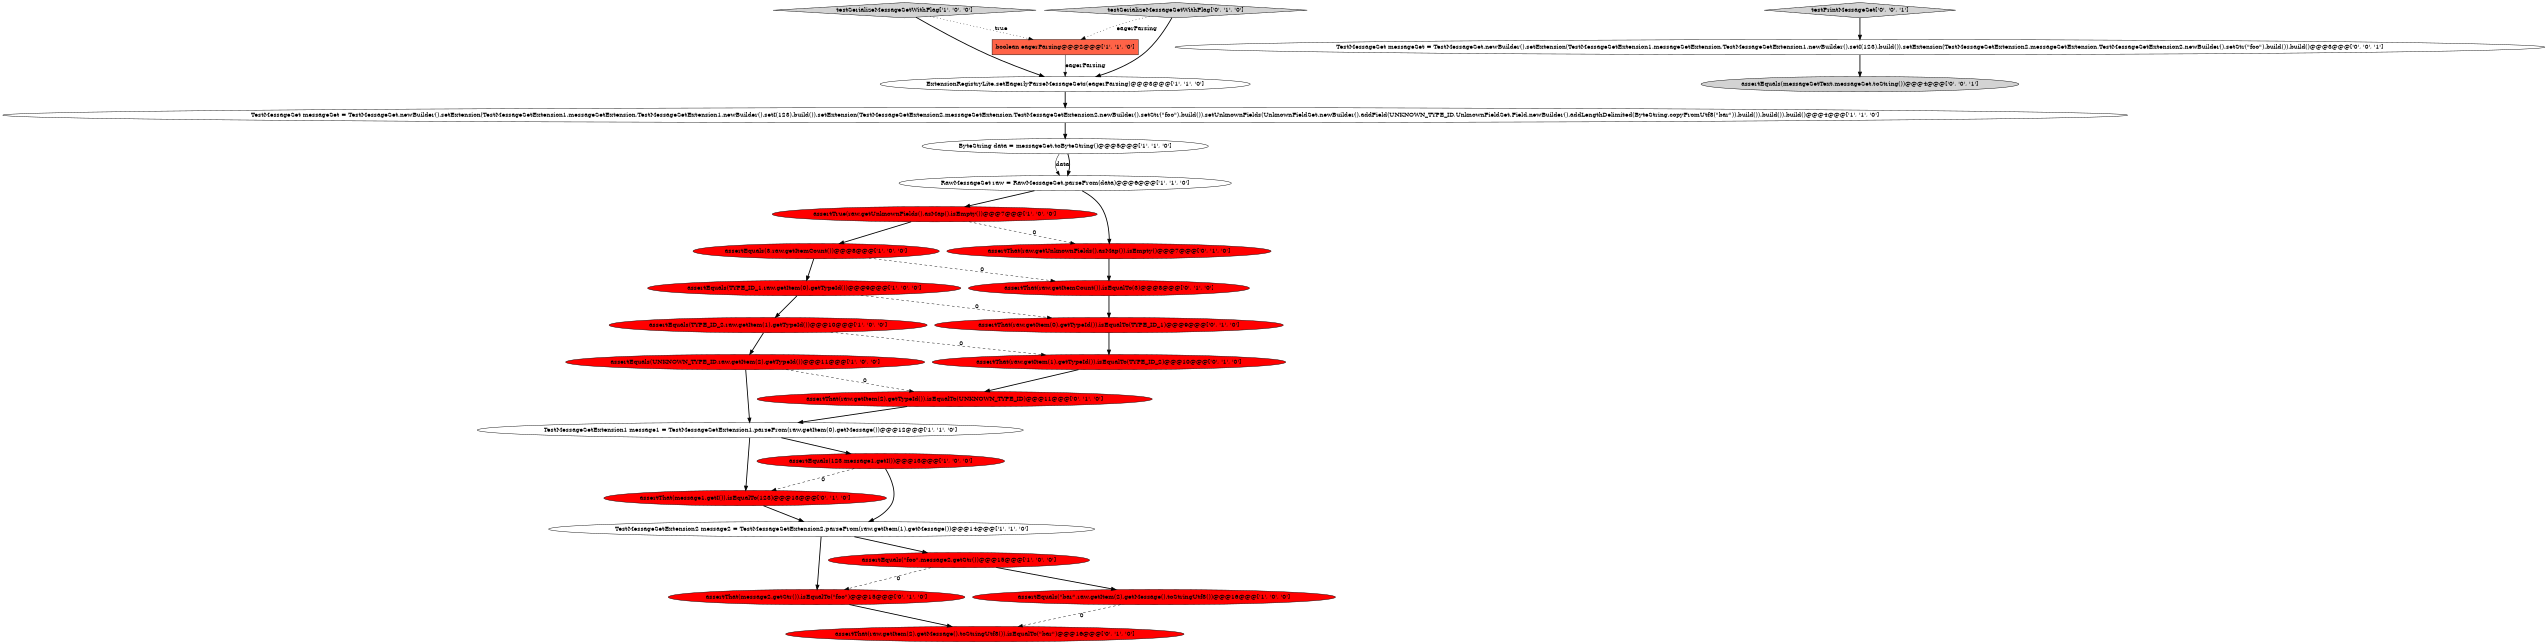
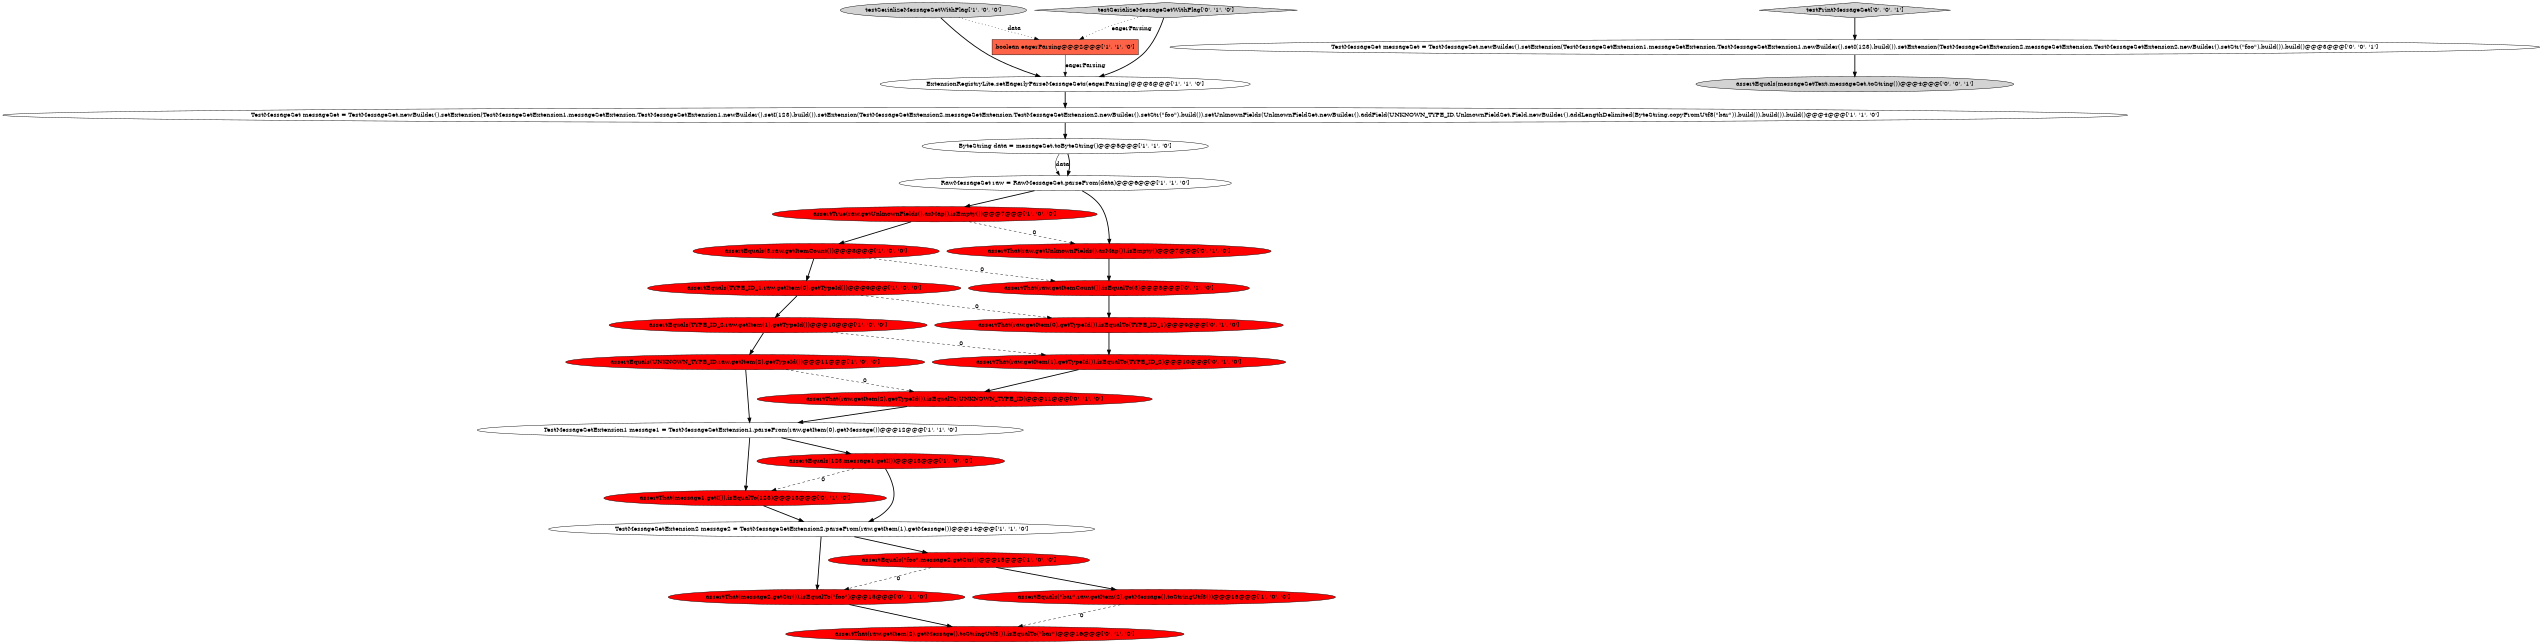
(905, 10) -> (933, 10)
(1001, 29) -> (1014, 29)
